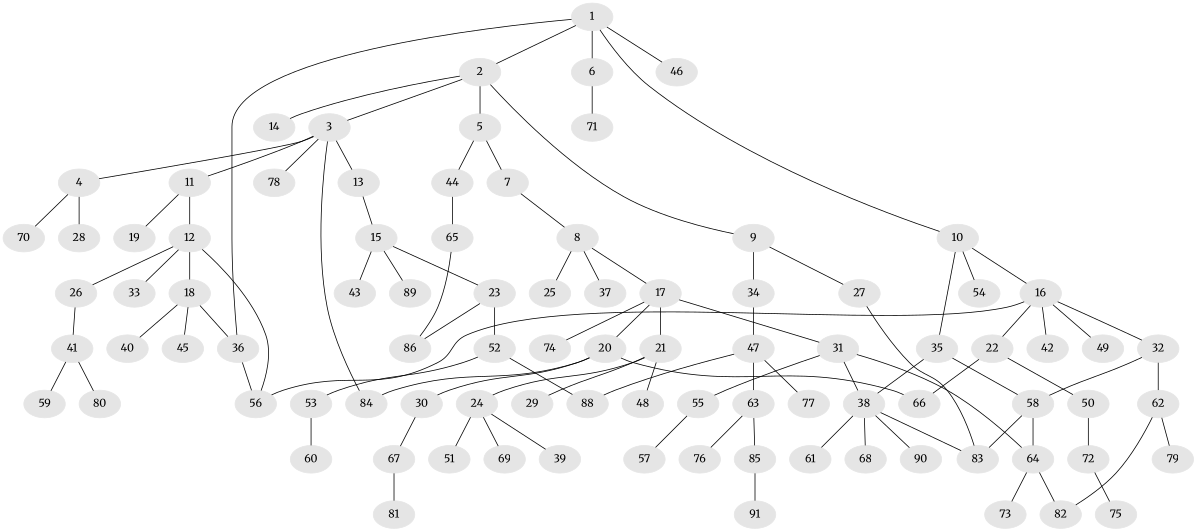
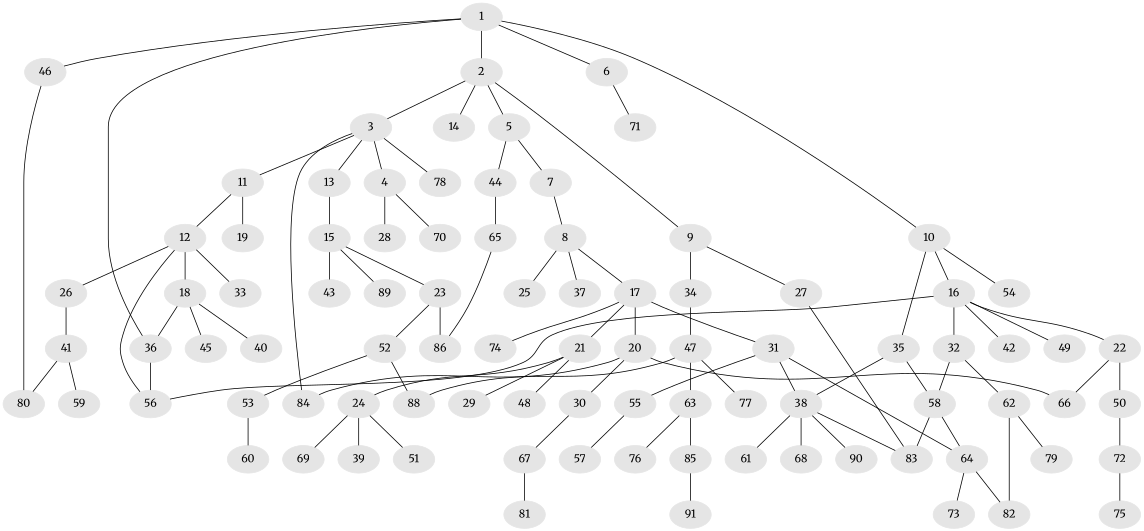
none -> (24, 237)
